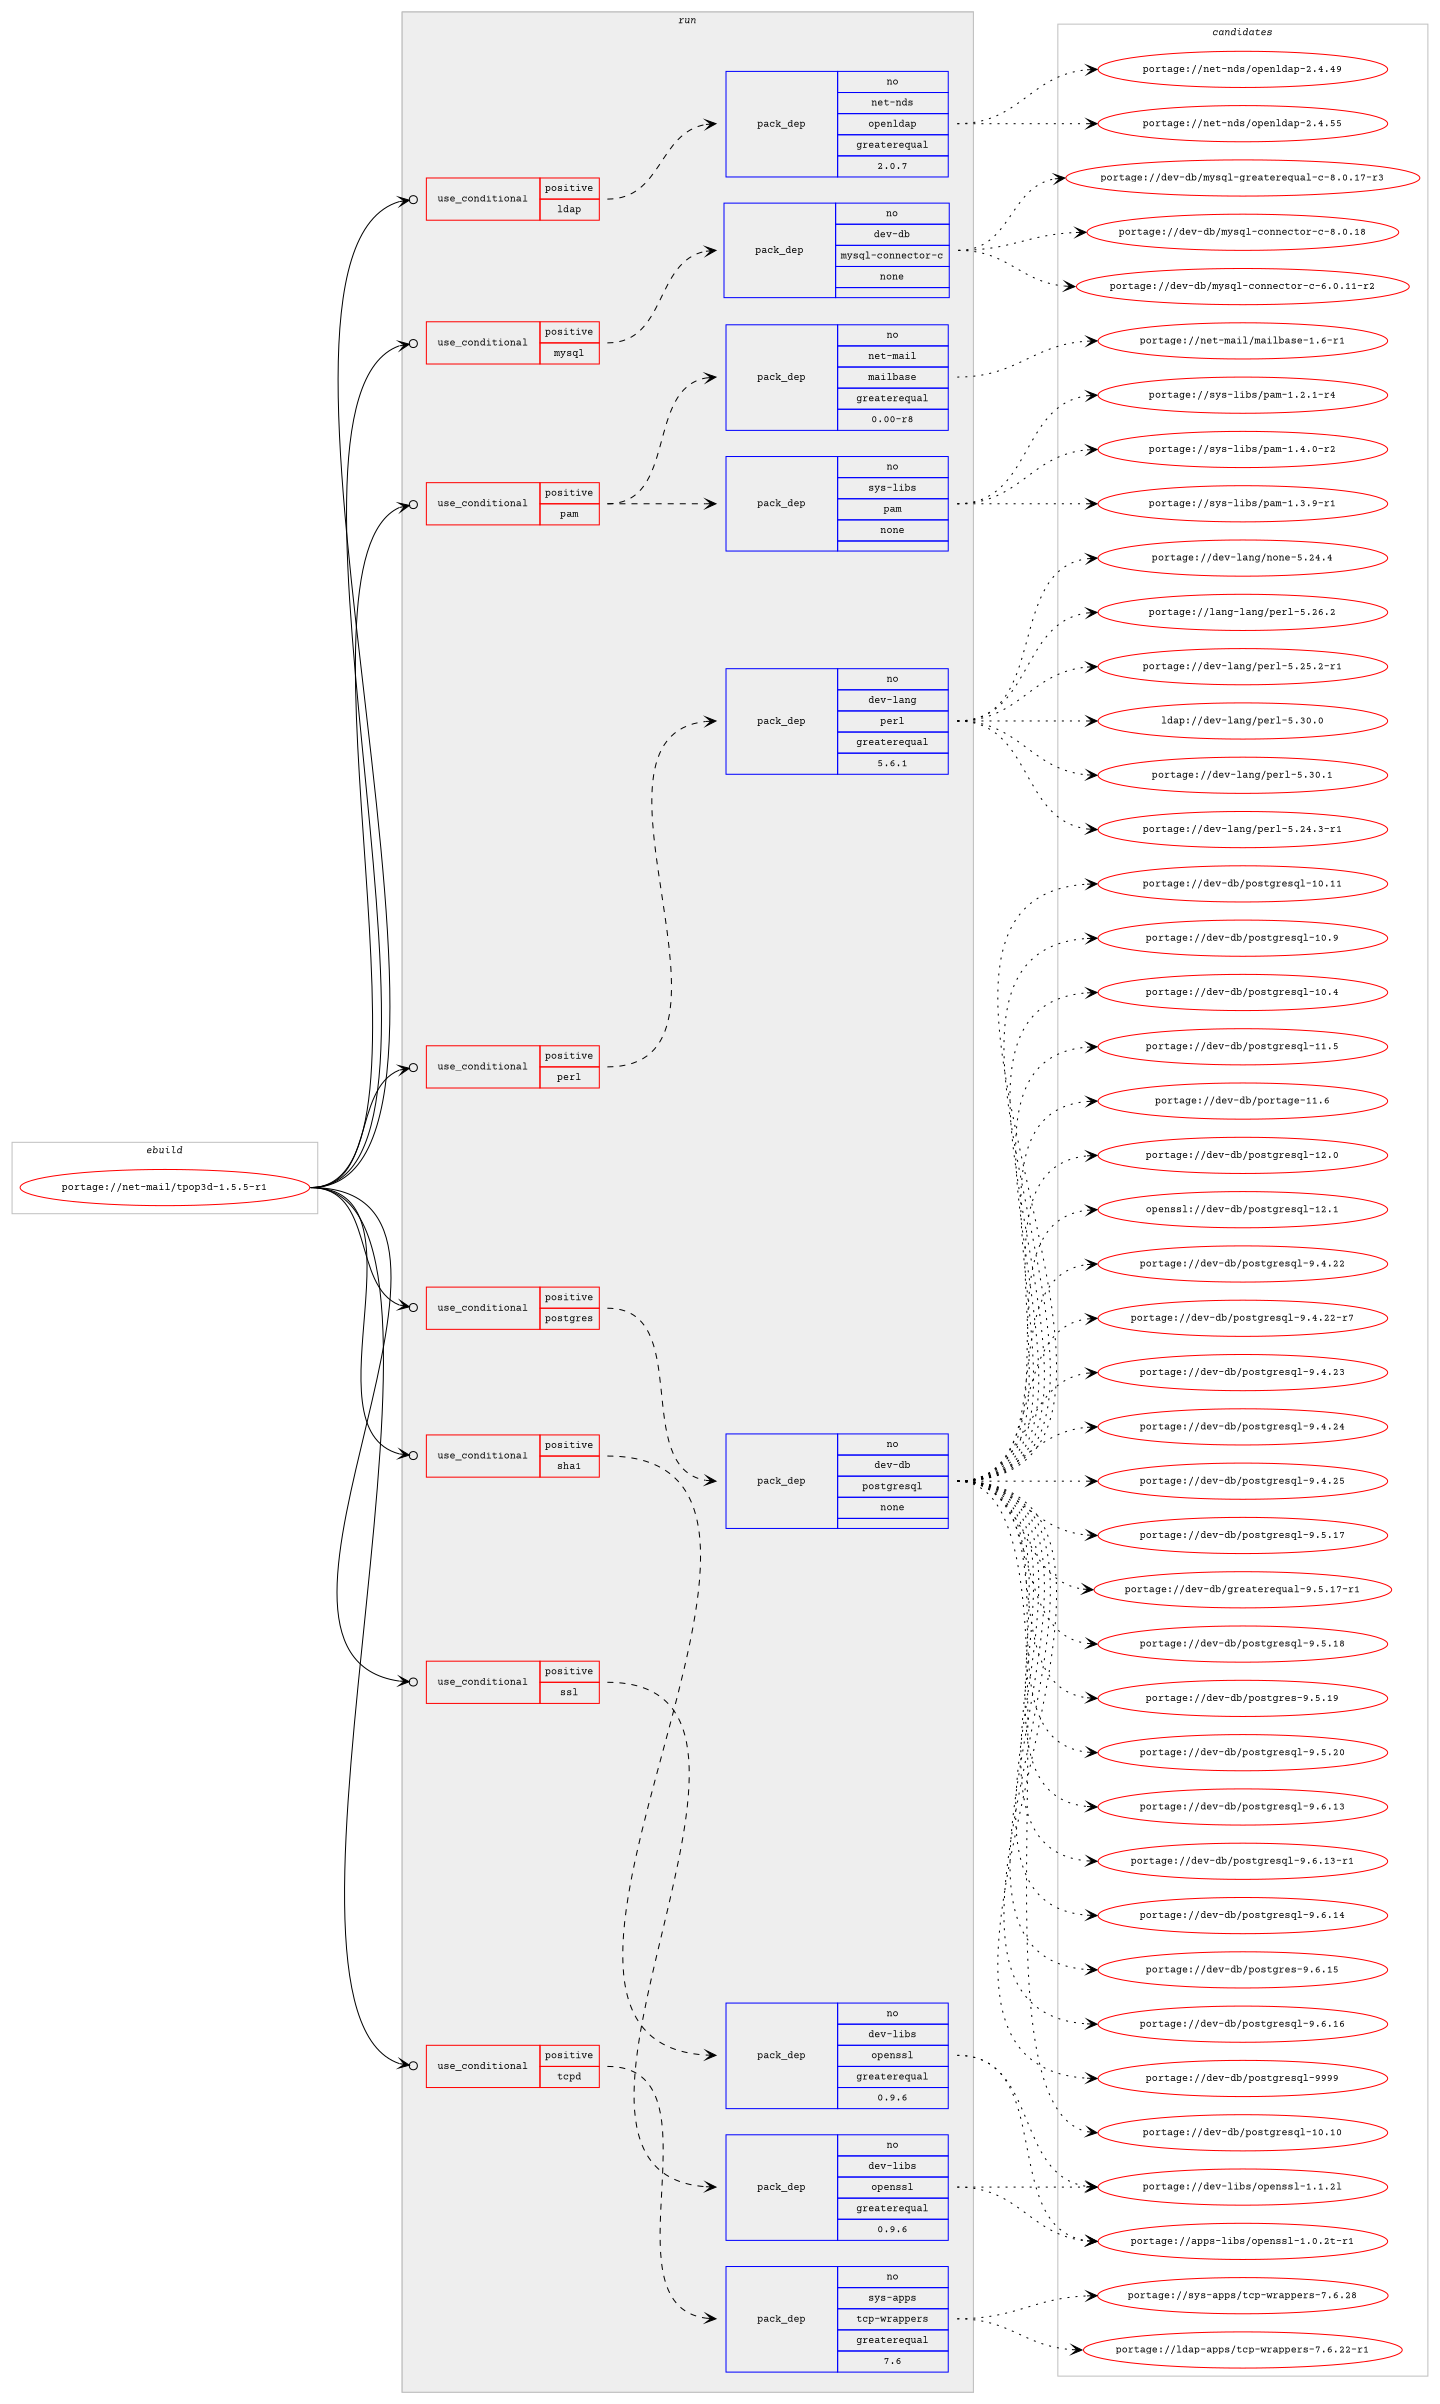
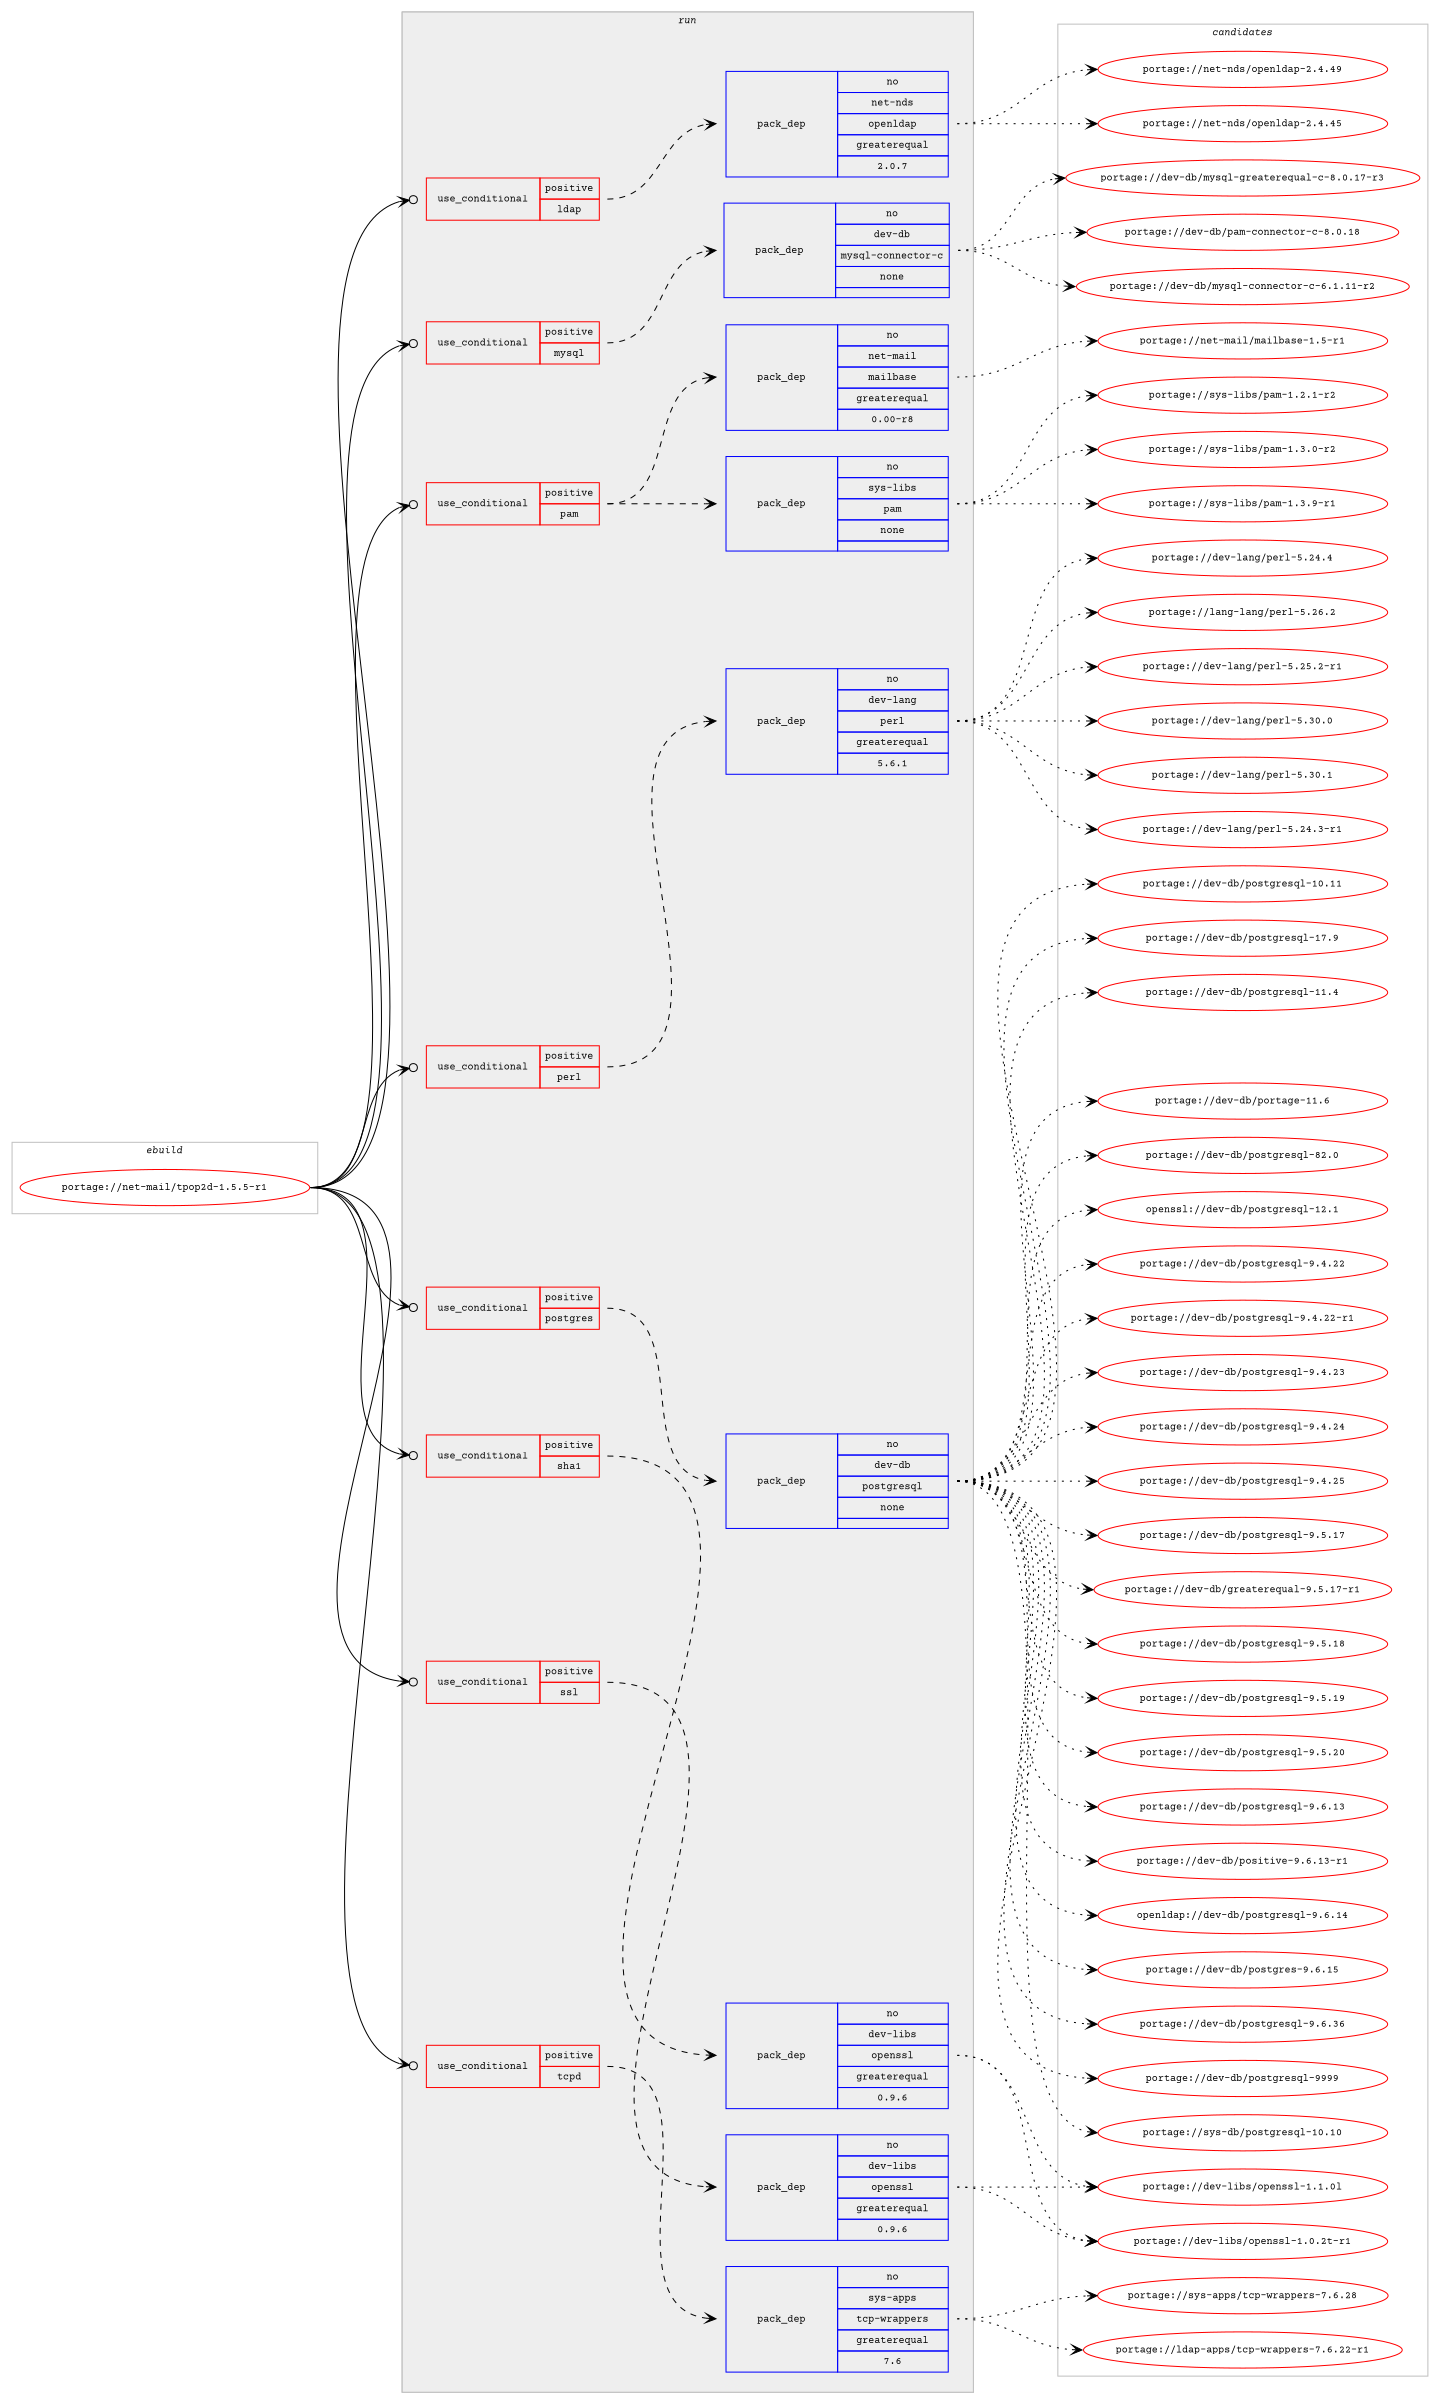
(1243, 124) -> (1243, 124)
(1243, 232) -> (1243, 232)
(1243, 287) -> (1243, 287)
(1243, 341) -> (1243, 341)
(1243, 395) -> (1243, 395)
(1243, 449) -> (1243, 449)
(1243, 558) -> (1243, 558)
(1243, 721) -> (1243, 721)
(1243, 938) -> (1243, 938)
(1243, 992) -> (1243, 992)
(1243, 1047) -> none
(1243, 1155) -> (1243, 1155)
(165, 1188) -> (165, 1188)
(1243, 1318) -> (1243, 1318)
(1243, 1698) -> (1243, 1698)
(1243, 1861) -> (1243, 1861)
(1243, 1916) -> (1243, 1916)
(1243, 2024) -> (1243, 2024)
(1243, 2133) -> (1243, 2133)
(1243, 2187) -> (1243, 2187)
(1243, 2241) -> (1243, 2241)
